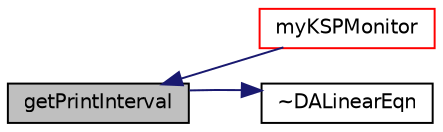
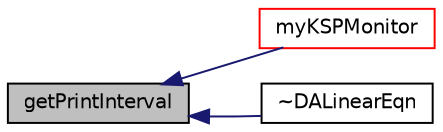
(215, 90) -> (236, 116)
